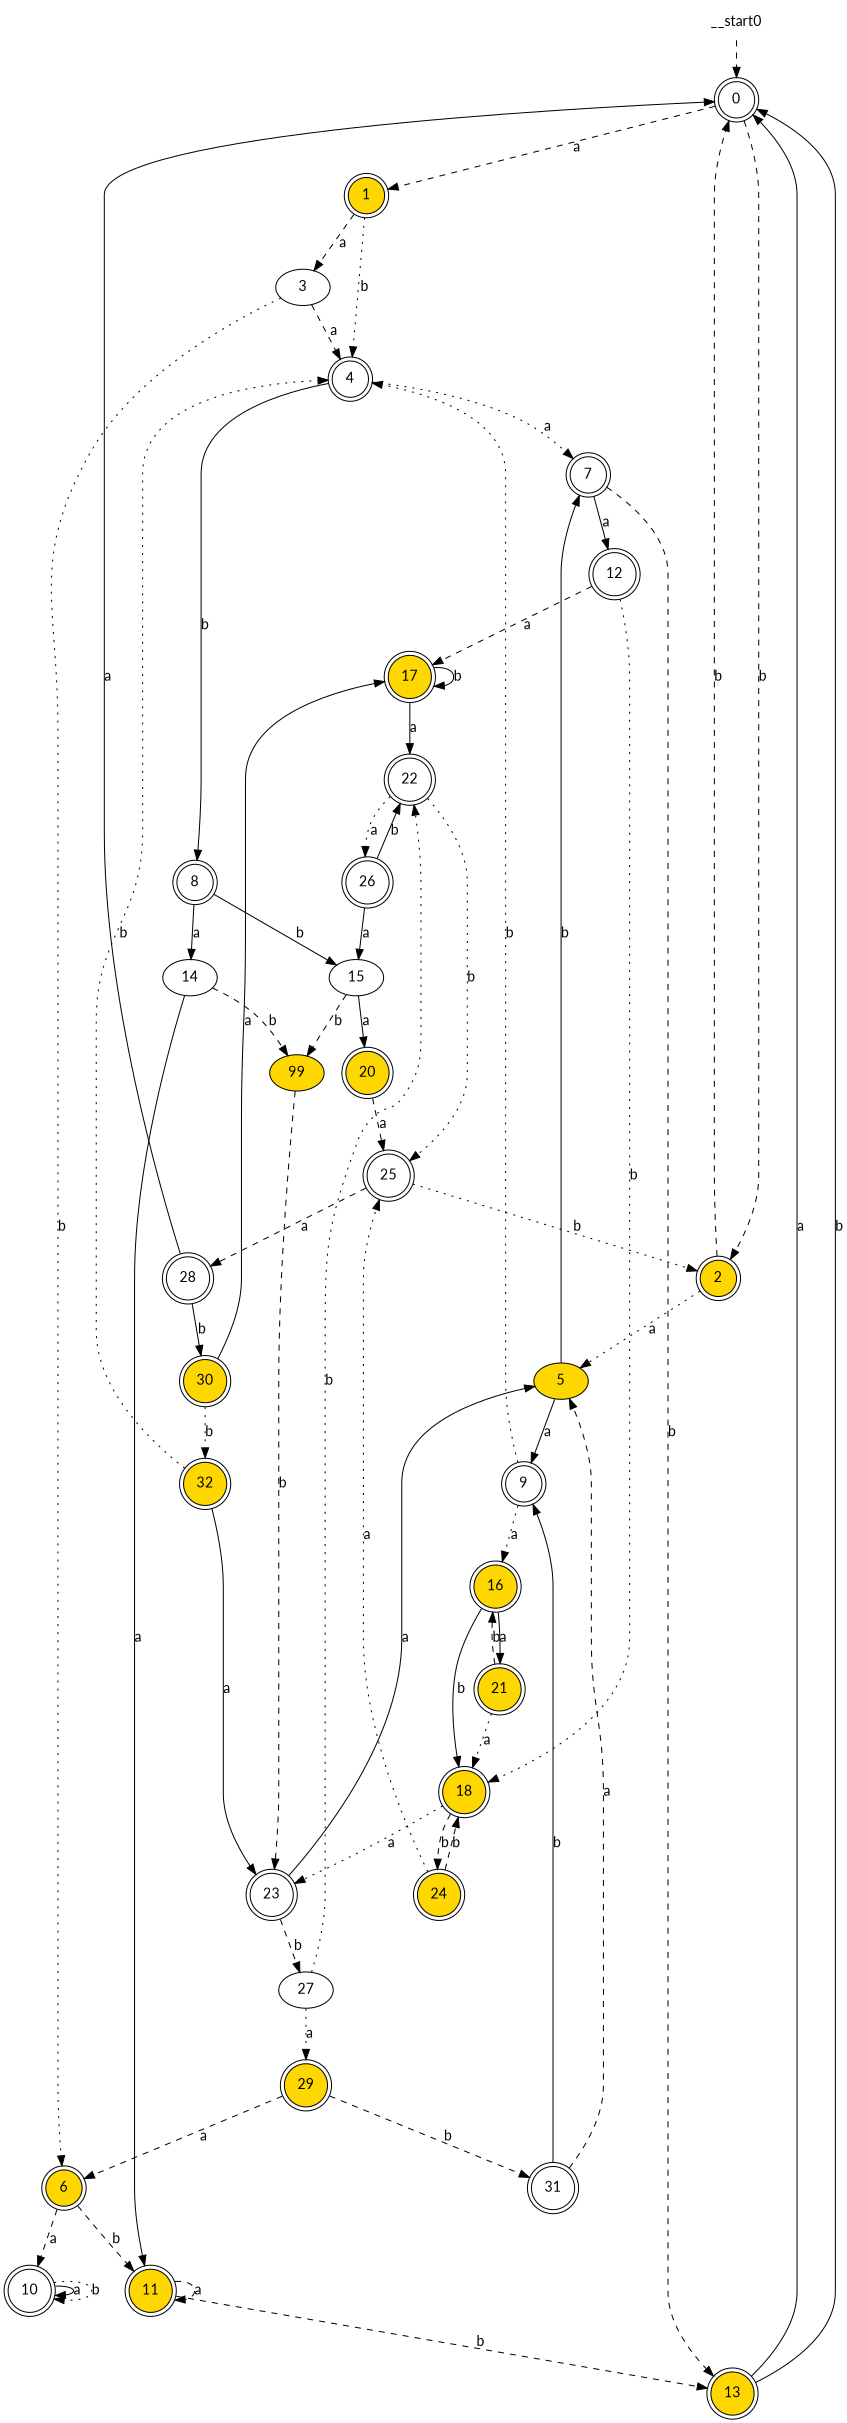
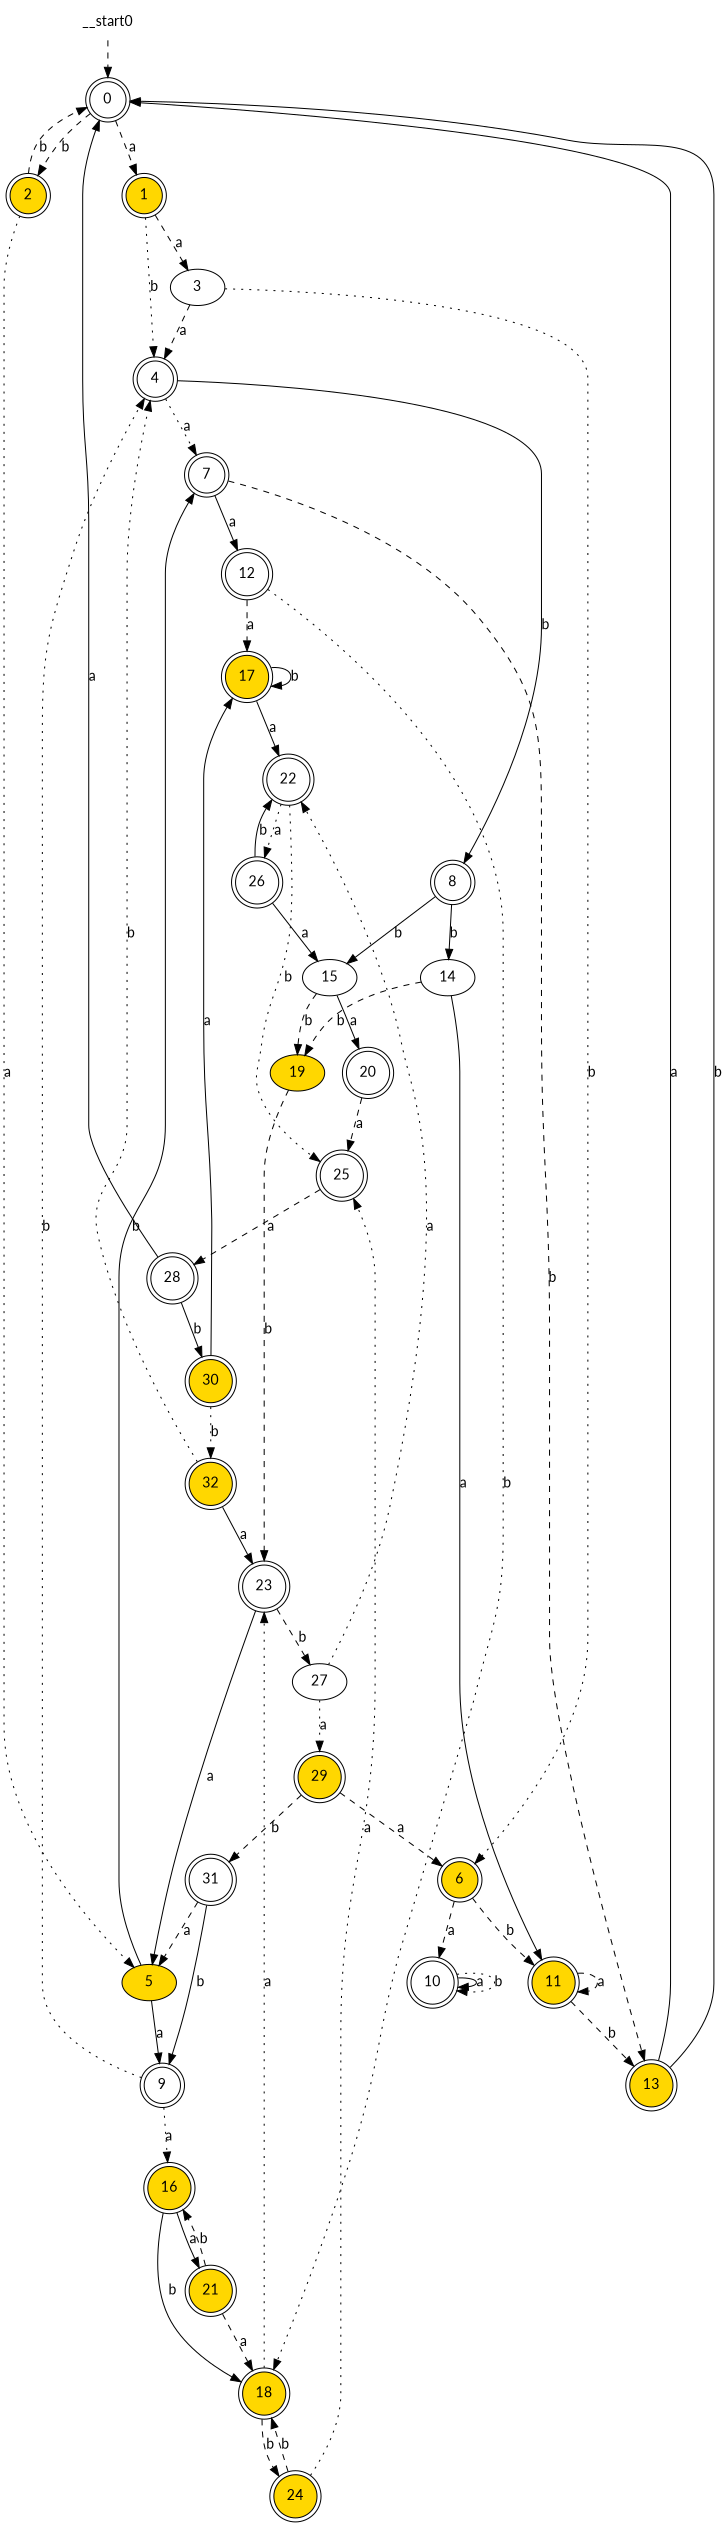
(197, 934) -> (454, 934)
(297, 1073) -> (297, 1073)
(367, 1073) -> (368, 1073)
(550, 1226) -> none
(329, 1381) -> (430, 1227)
(484, 1736) -> (235, 2338)
